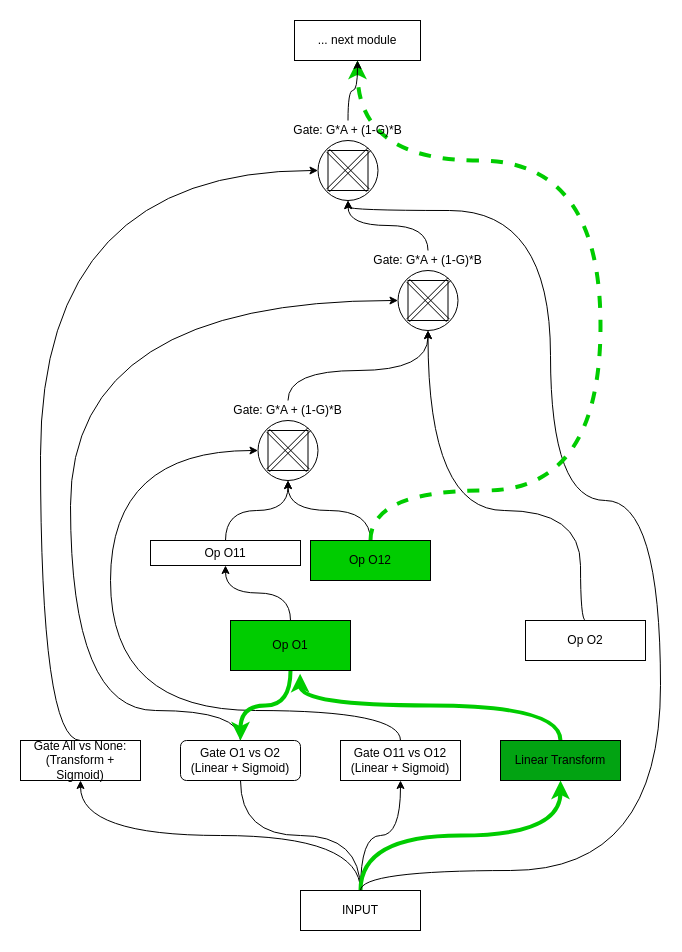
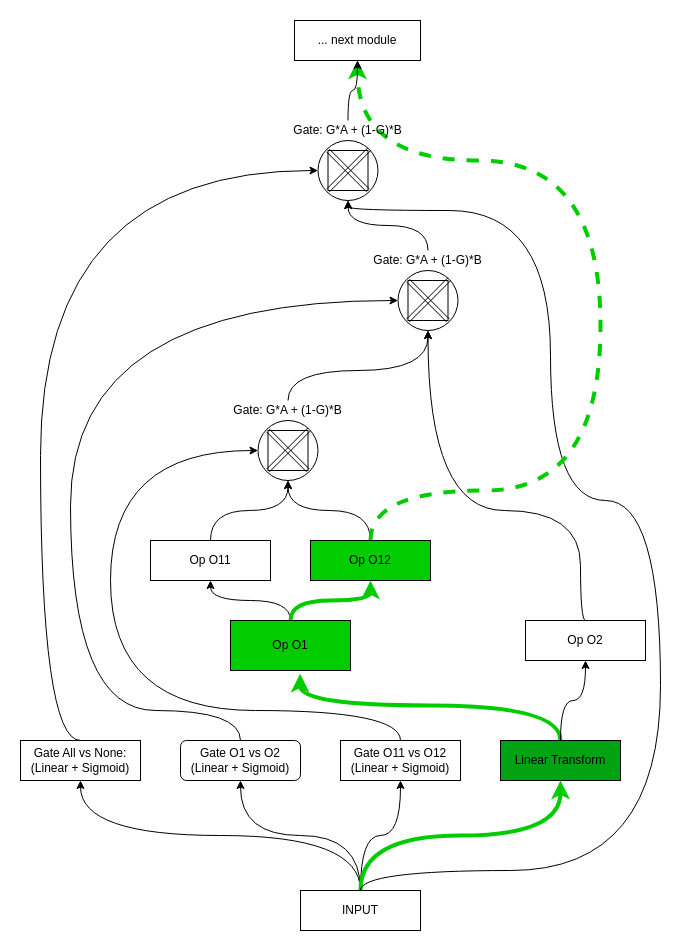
(226, 553) -> (211, 561)
none -> (572, 701)
(272, 705) -> (329, 601)
(81, 761) -> (81, 761)
(249, 813) -> (248, 815)
